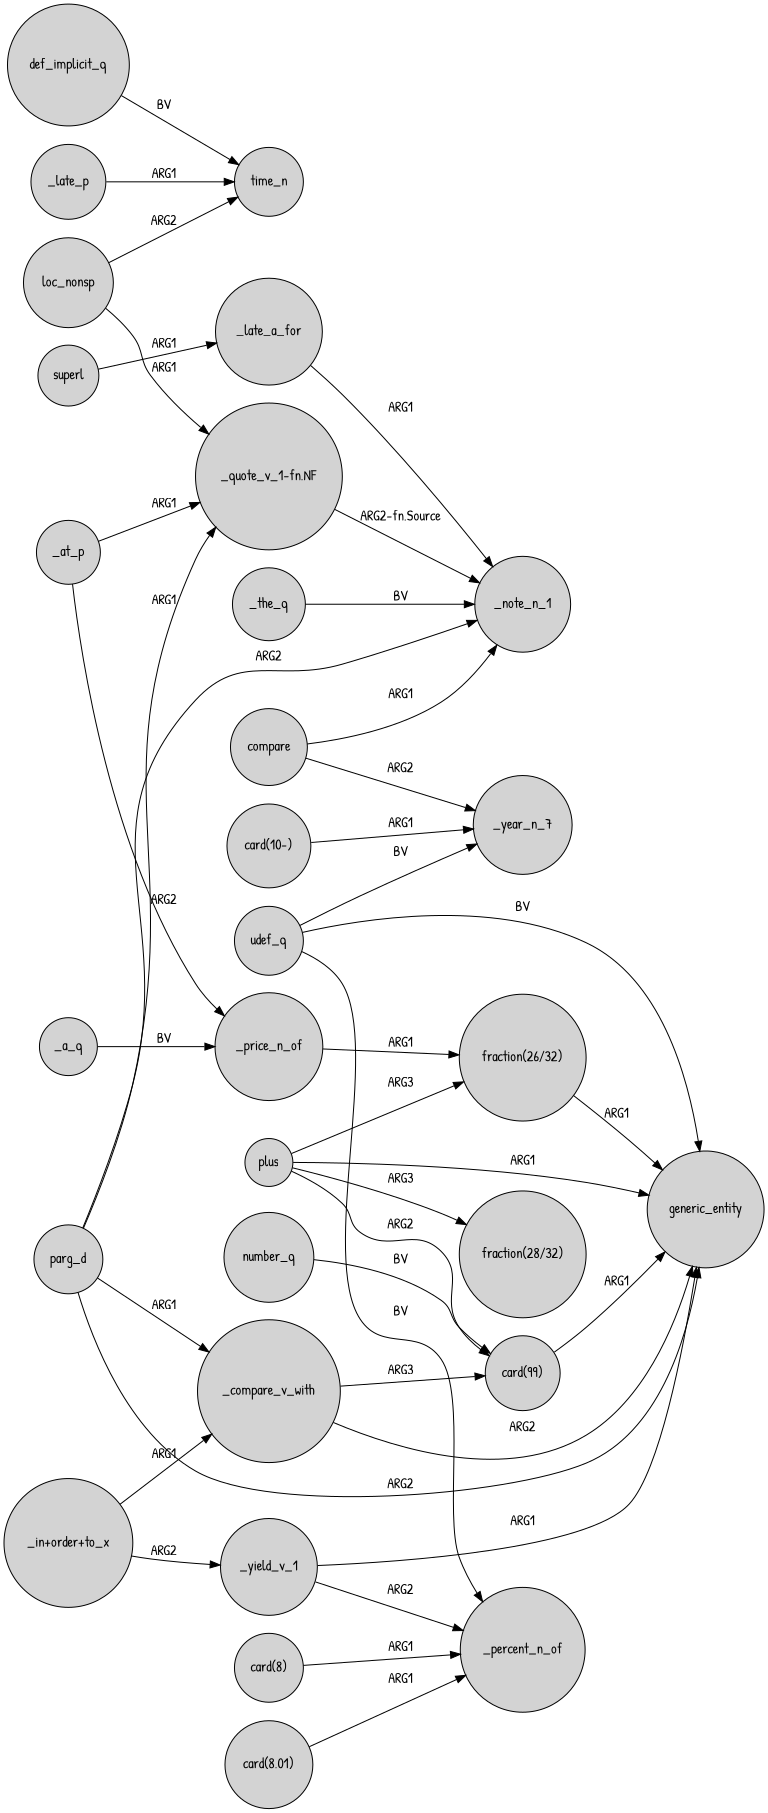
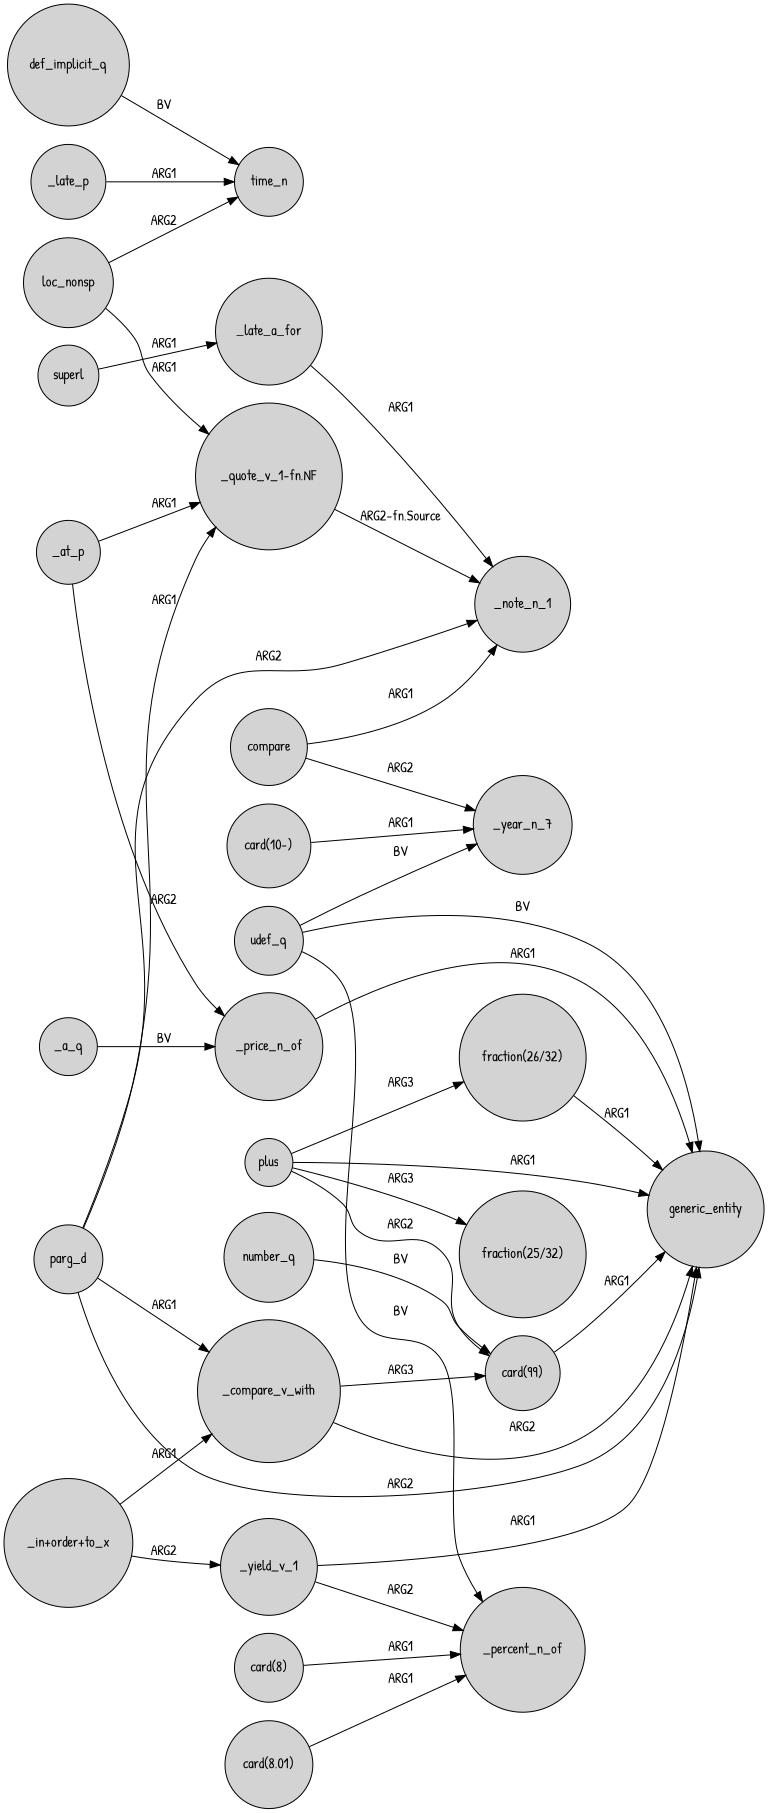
(269, 604) -> none
(386, 1052) -> (543, 968)
(523, 1254) -> (523, 1254)
